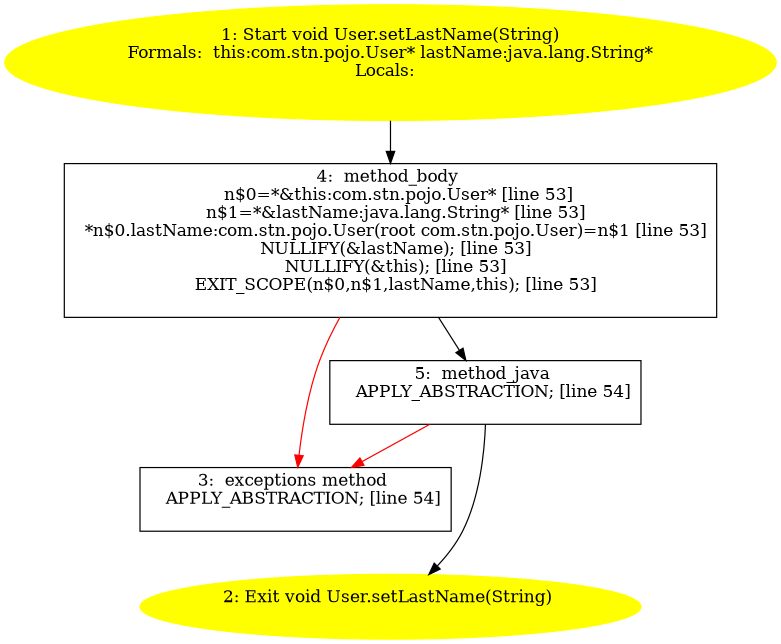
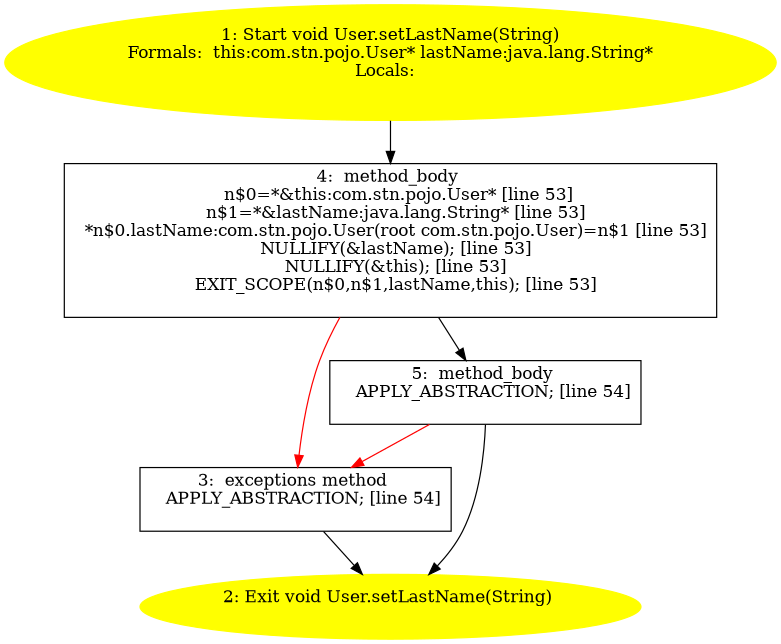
(485, 392) -> (485, 392)
none -> (339, 548)
